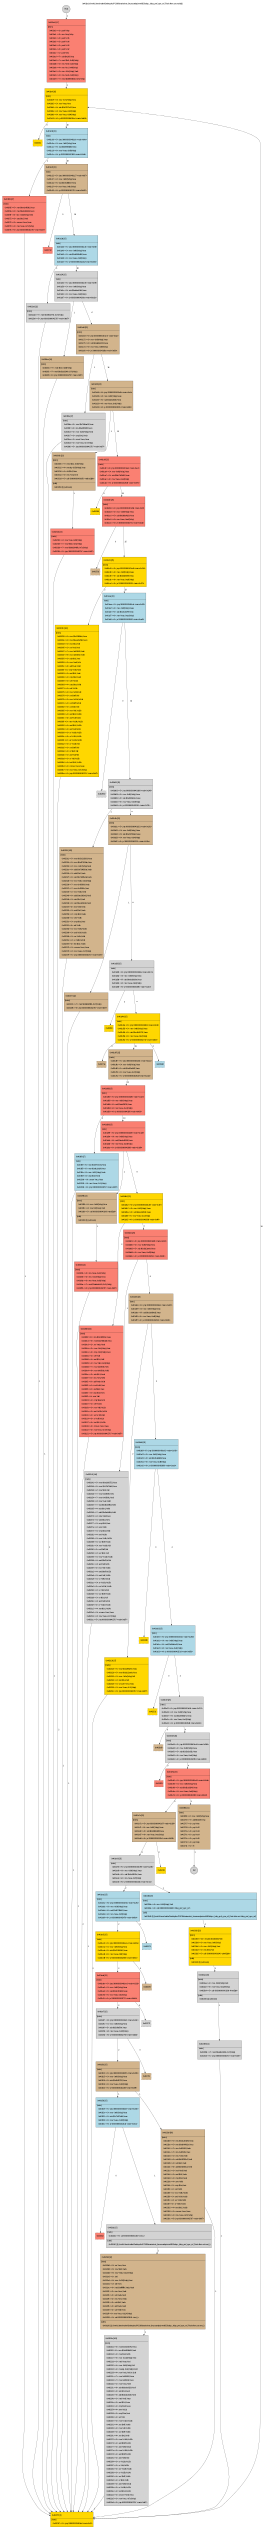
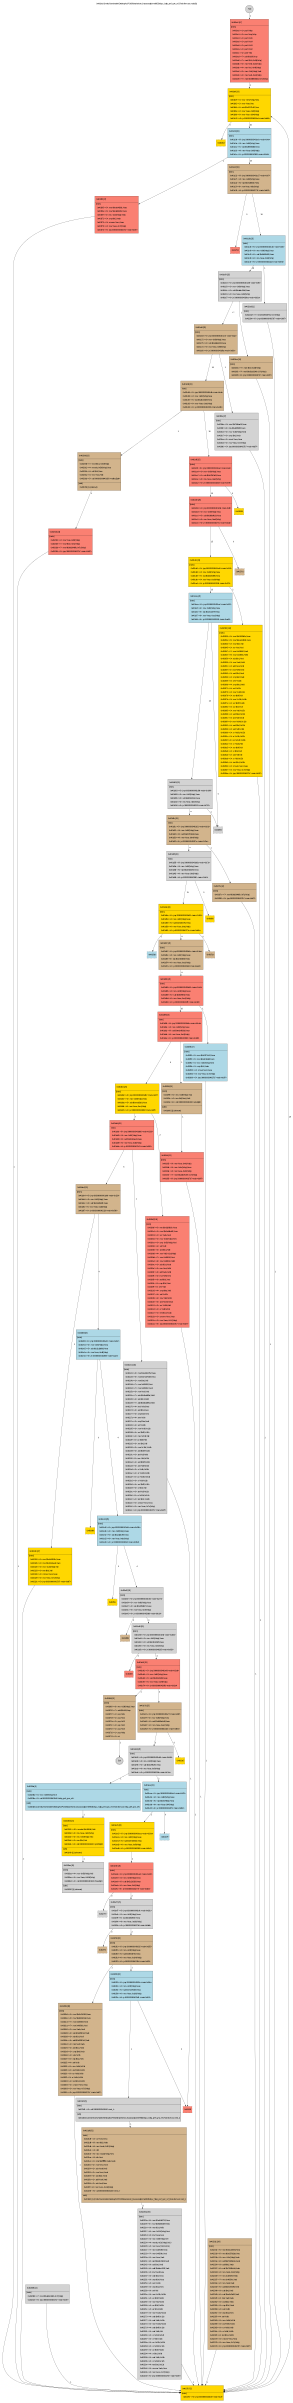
(101, 827) -> (213, 817)
(147, 1987) -> none
(219, 2021) -> none
(87, 2067) -> (190, 1790)
